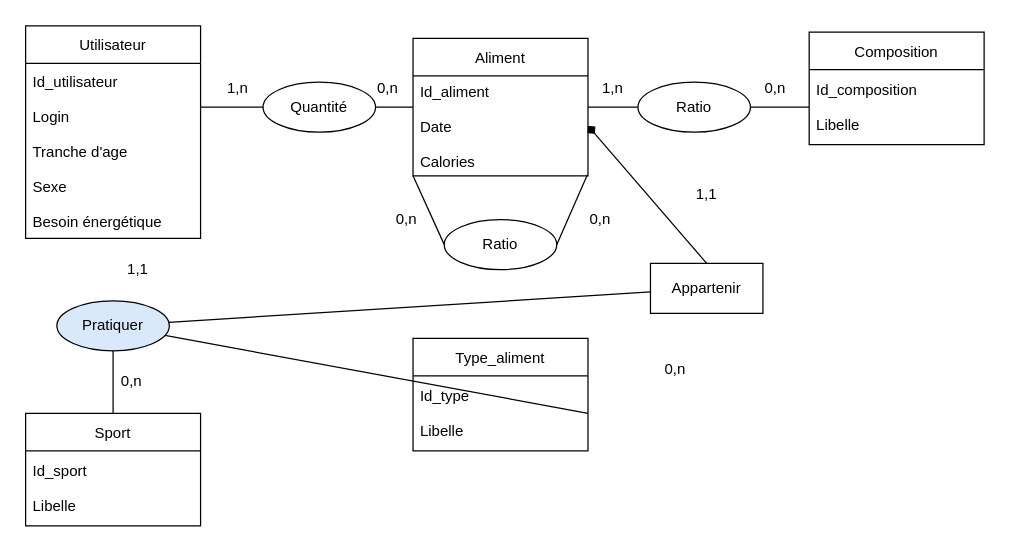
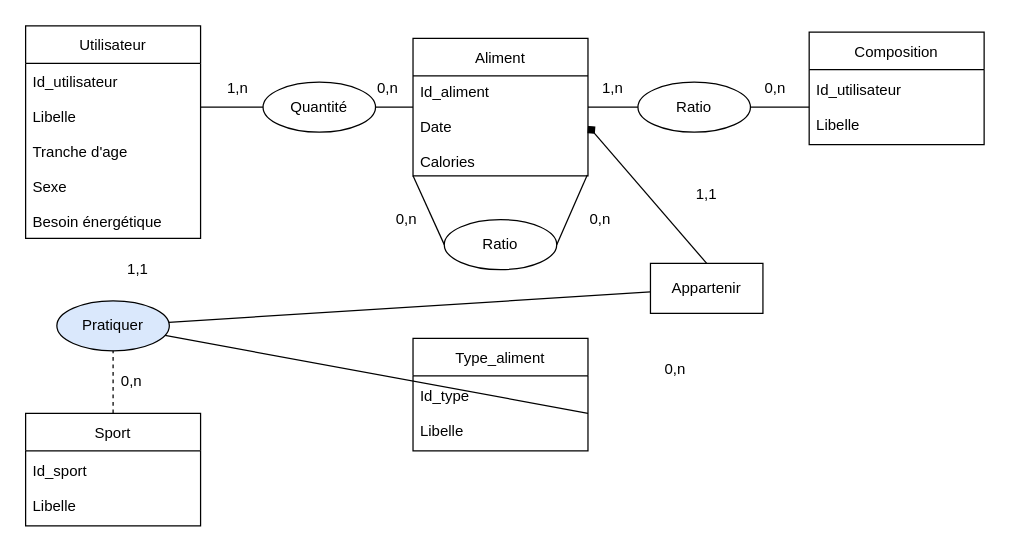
(85, 81) -> (85, 81)
(871, 90) -> (869, 90)
(113, 381) -> (113, 381)
